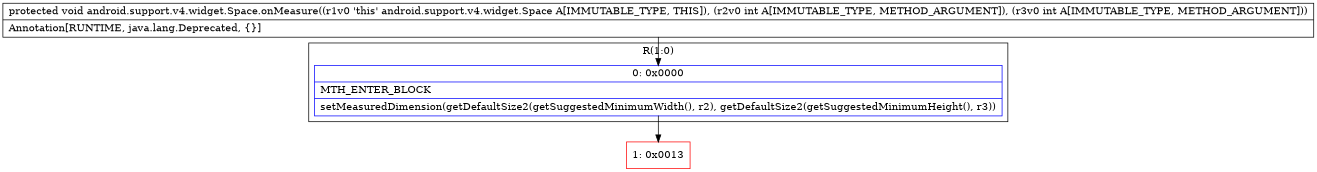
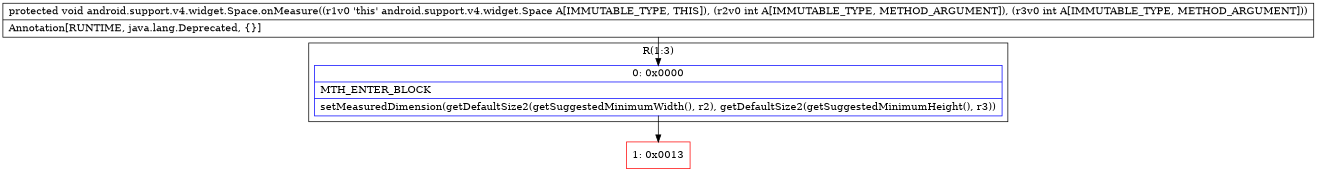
(658, 51) -> (658, 51)
